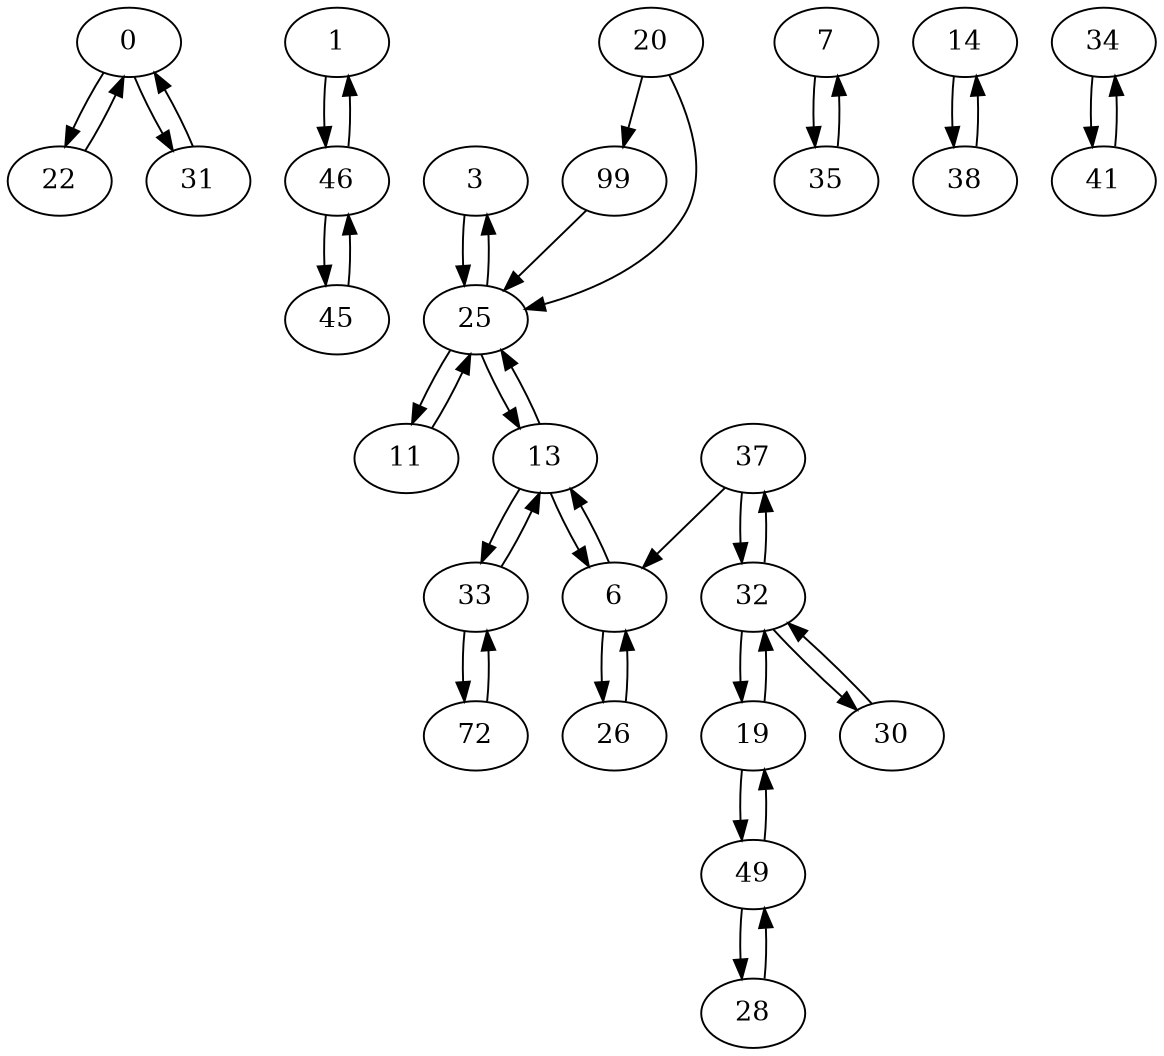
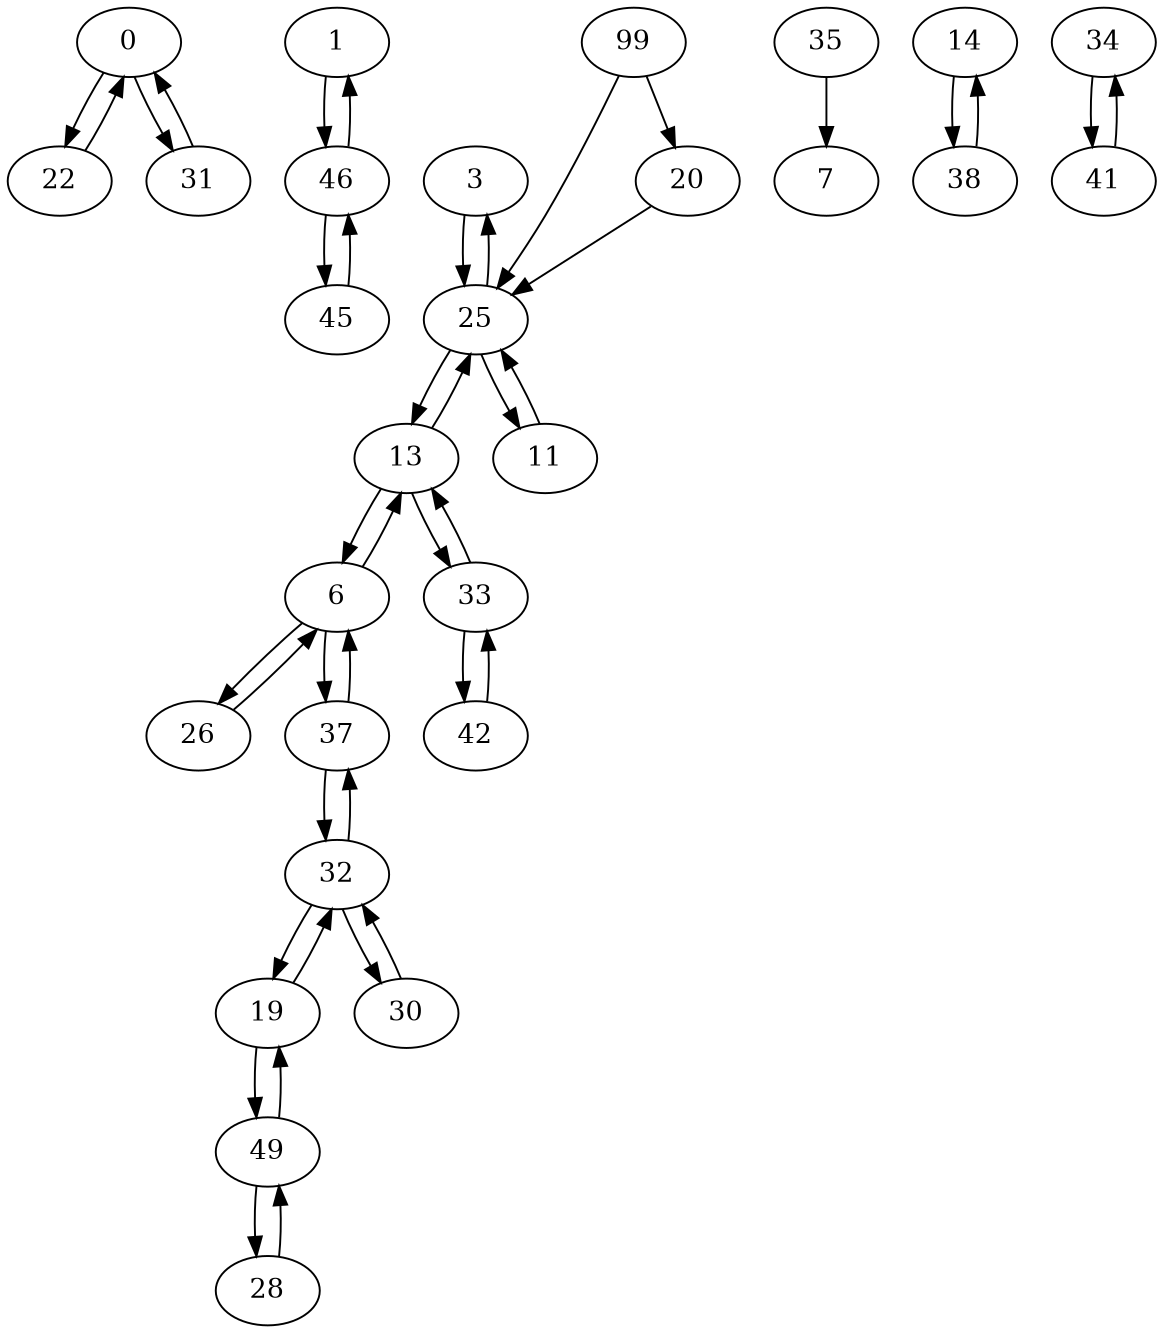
(635, 102) -> (657, 103)
(814, 102) -> none
none -> (324, 657)
(476, 736) -> (476, 736)
